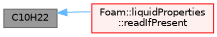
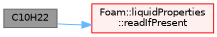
(79, 12) -> (69, 24)
